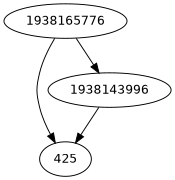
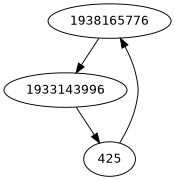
(37, 86) -> (138, 95)
(110, 90) -> (65, 90)
